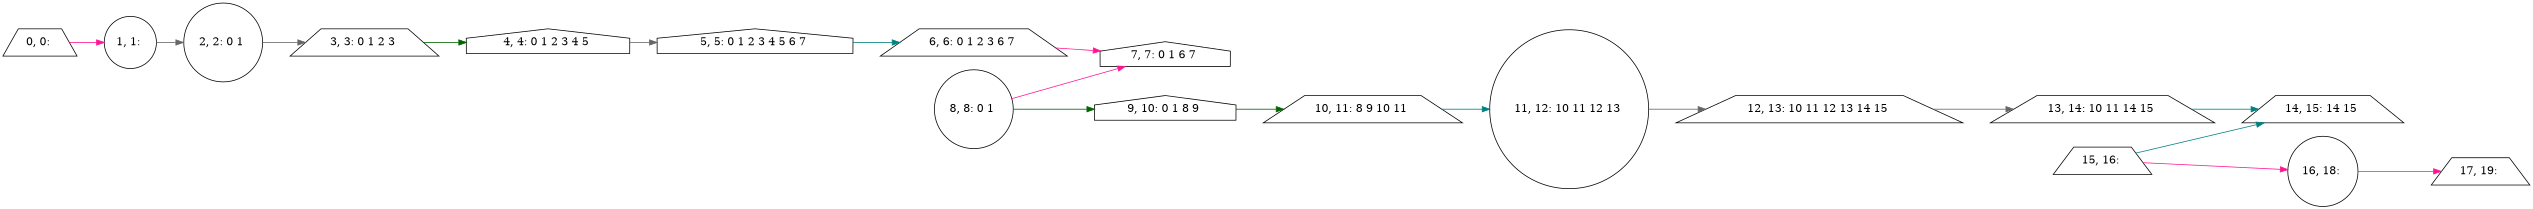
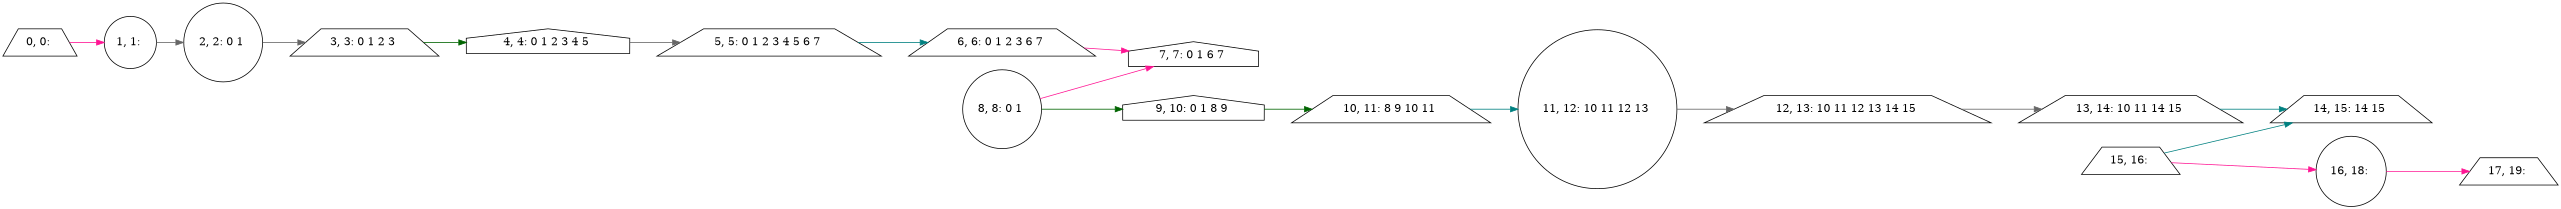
(755, 42) -> (769, 42)
